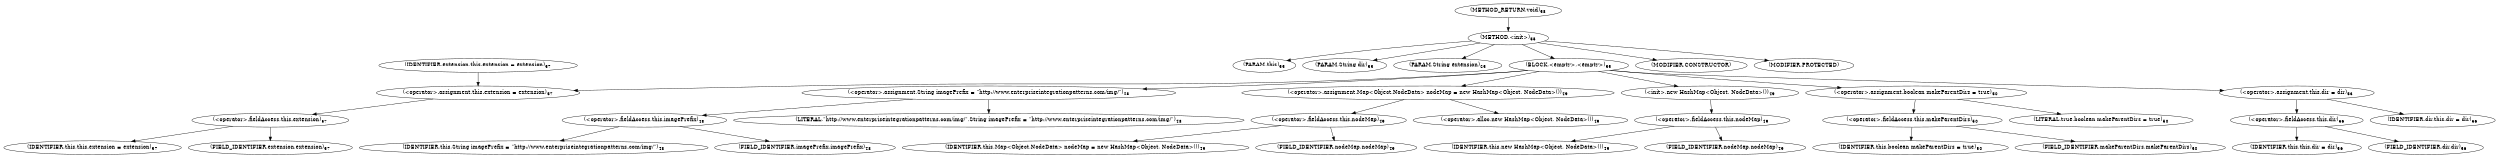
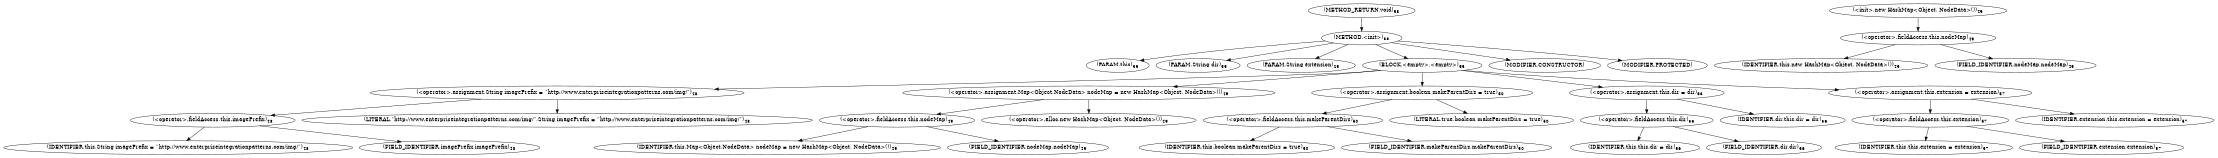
(478, 77) -> (2021, 106)
(1636, 79) -> none
